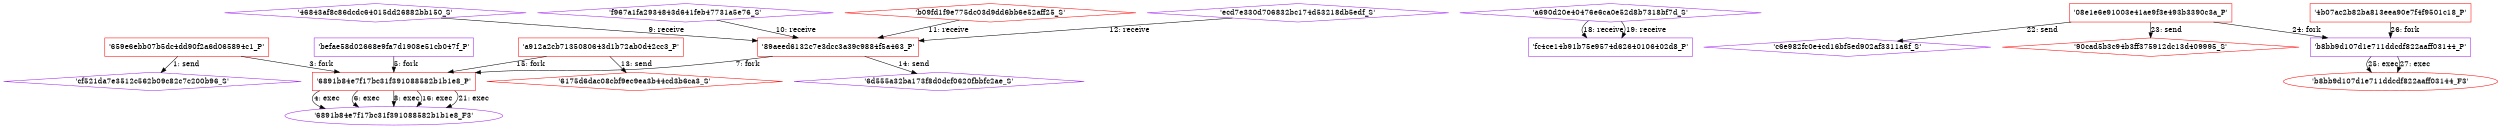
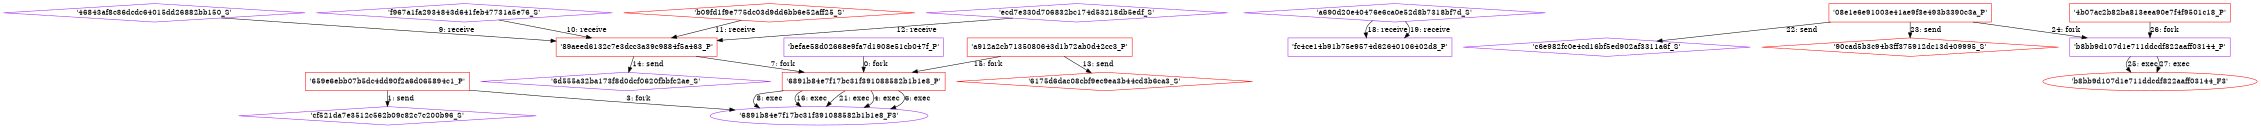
(288, 64) -> (600, 101)
(406, 64) -> (876, 64)
